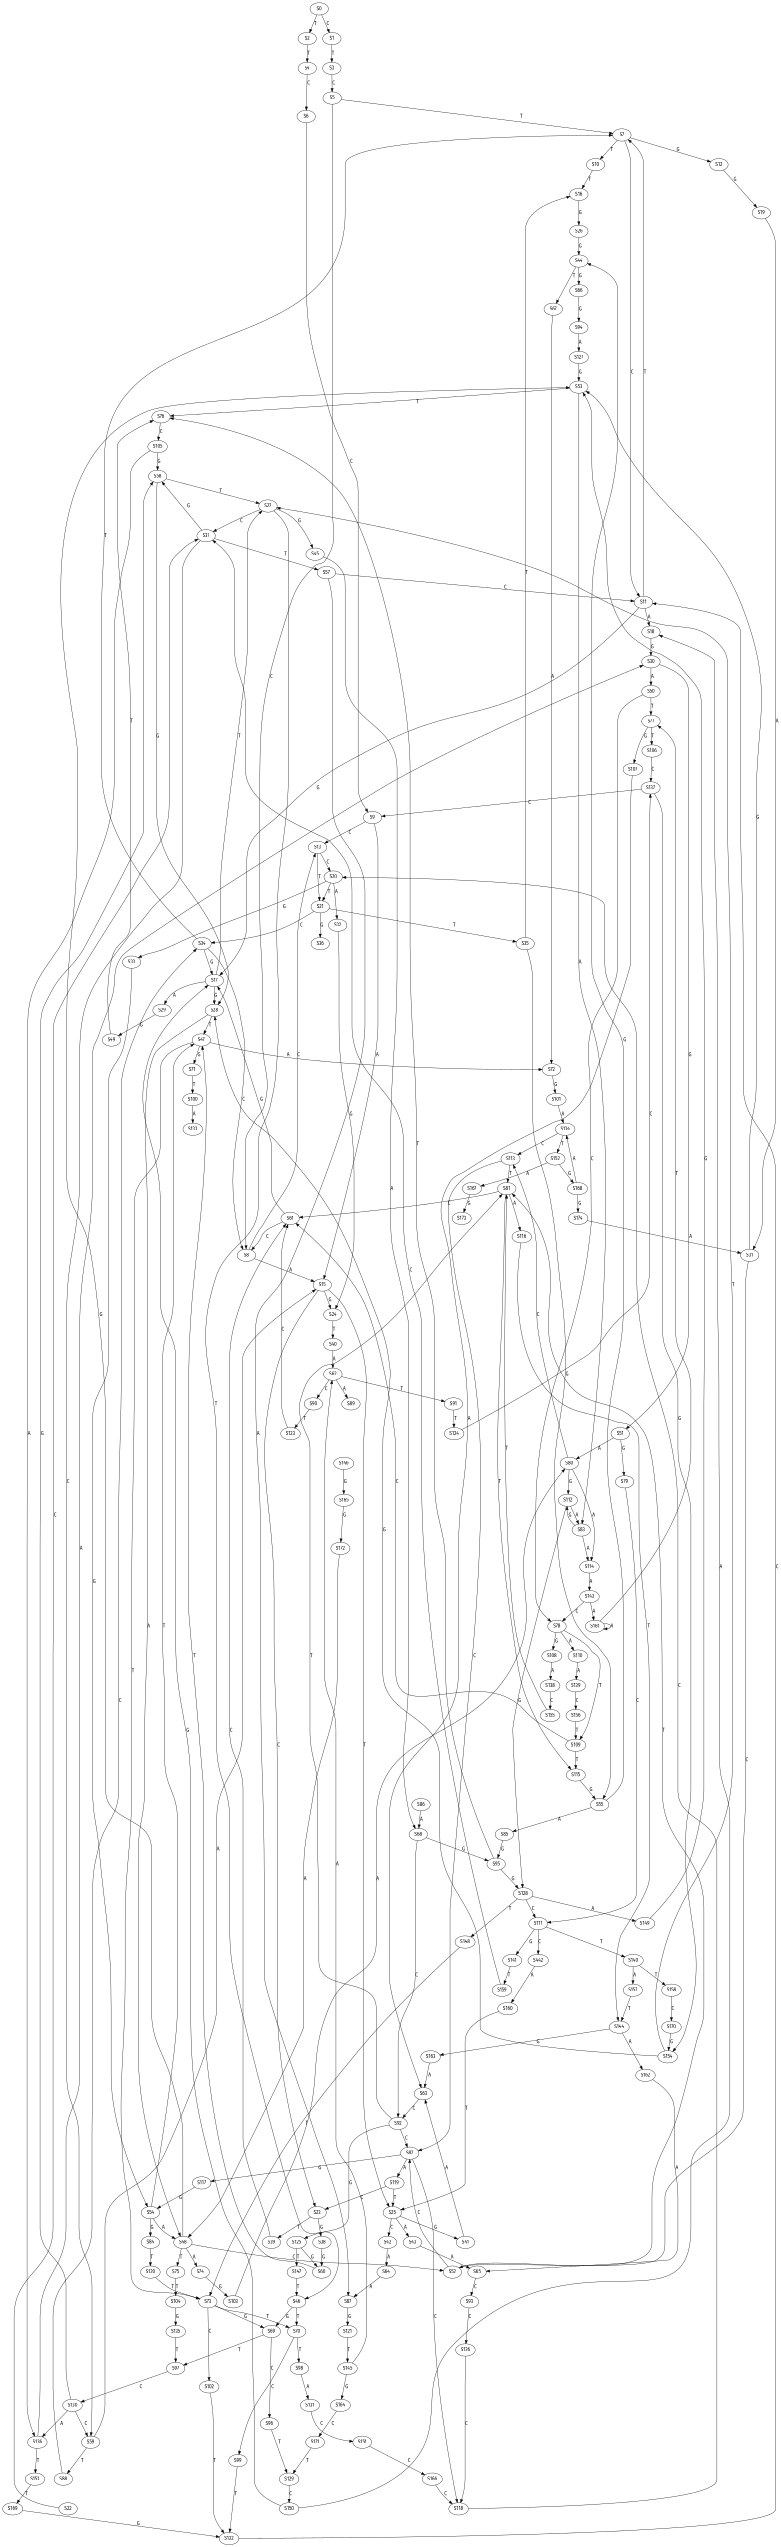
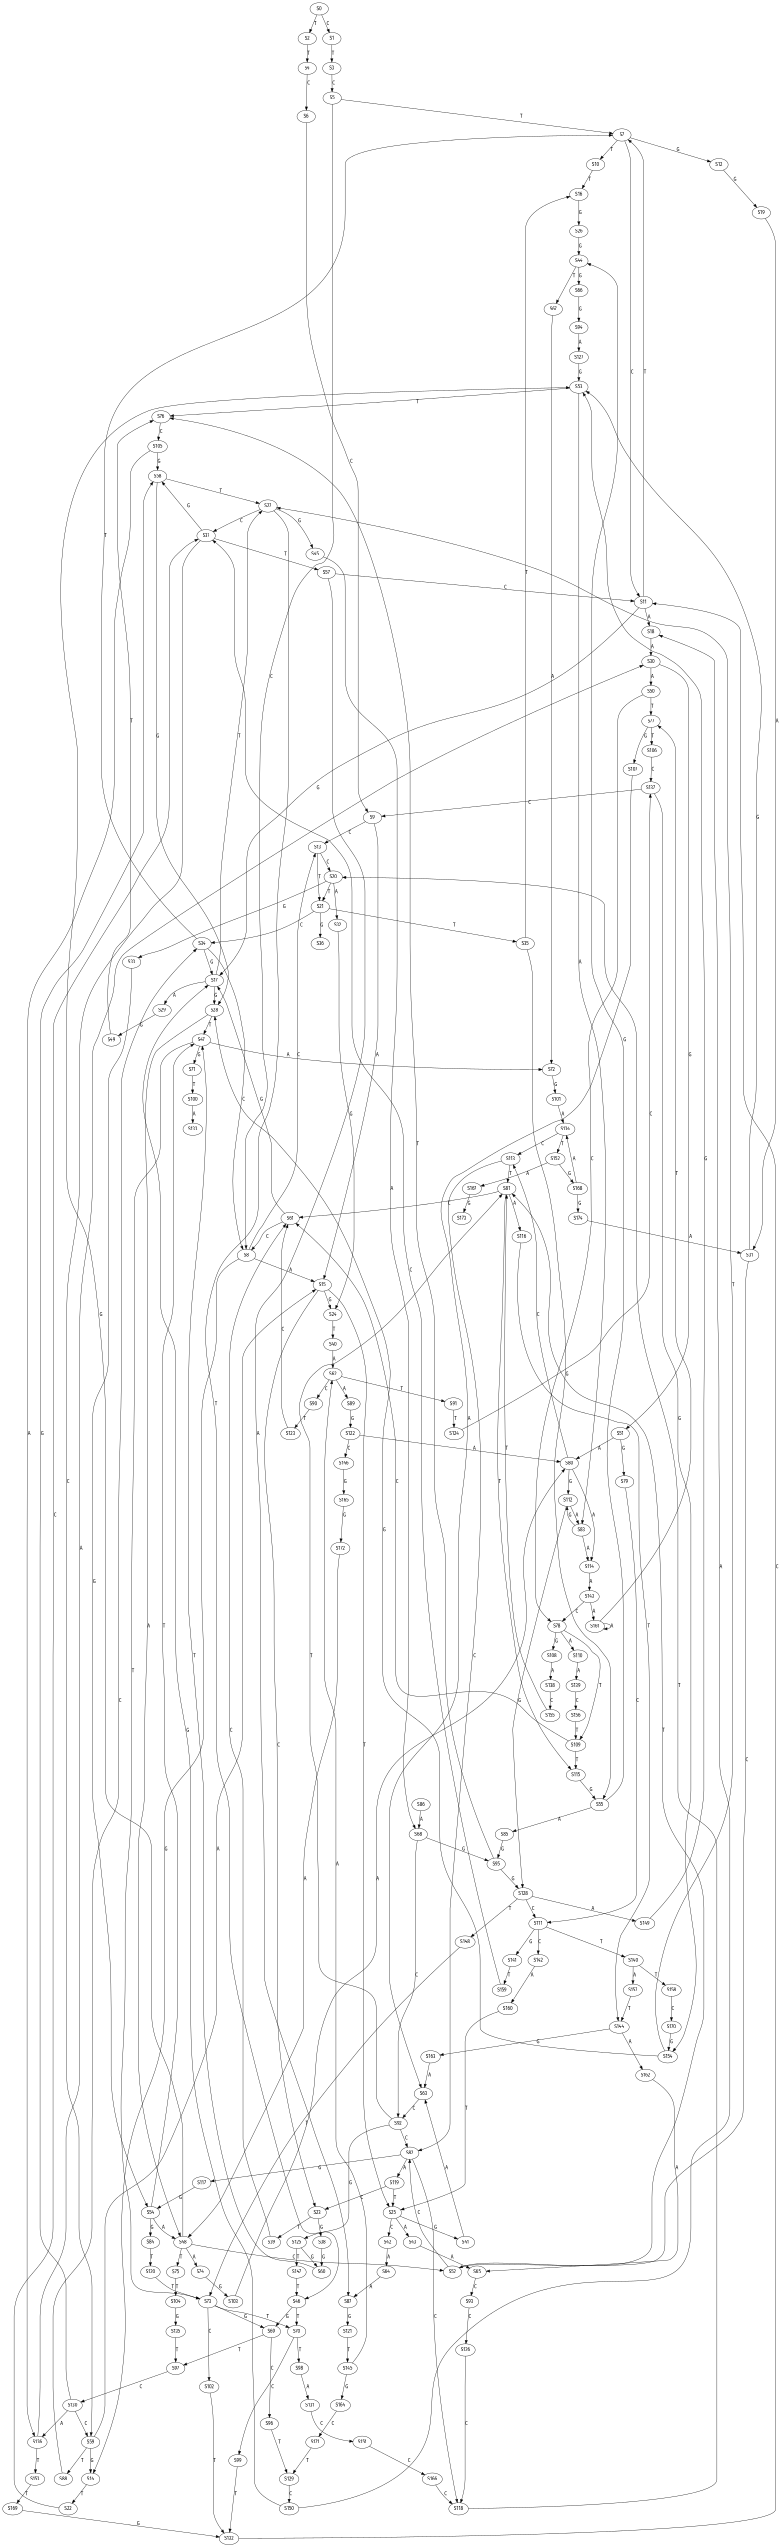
(652, 647) -> (652, 647)
none -> (350, 1434)
(679, 1686) -> (679, 1686)
(538, 1960) -> (538, 1960)
none -> (91, 2479)
